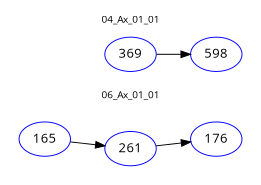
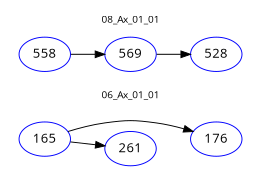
(131, 20) -> (131, 20)
none -> (45, 54)
(131, 54) -> (131, 54)
(216, 54) -> (216, 54)
(169, 144) -> (126, 121)
